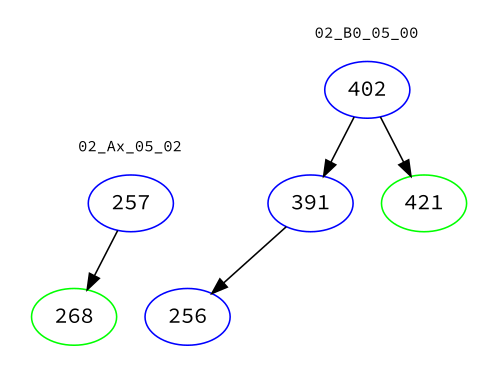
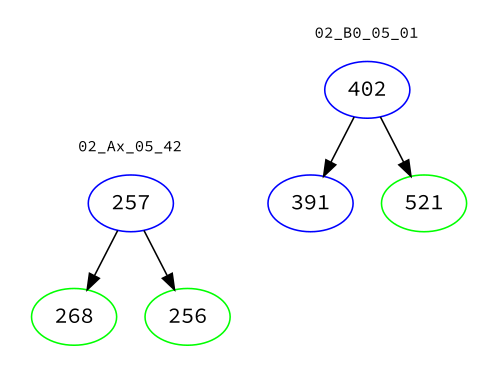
(367, 34) -> (367, 34)
(131, 147) -> (131, 147)
(424, 203) -> (424, 203)
(255, 255) -> (156, 253)
(188, 317) -> (188, 317)
